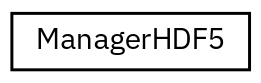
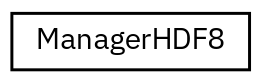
(131, 42) -> (131, 42)
